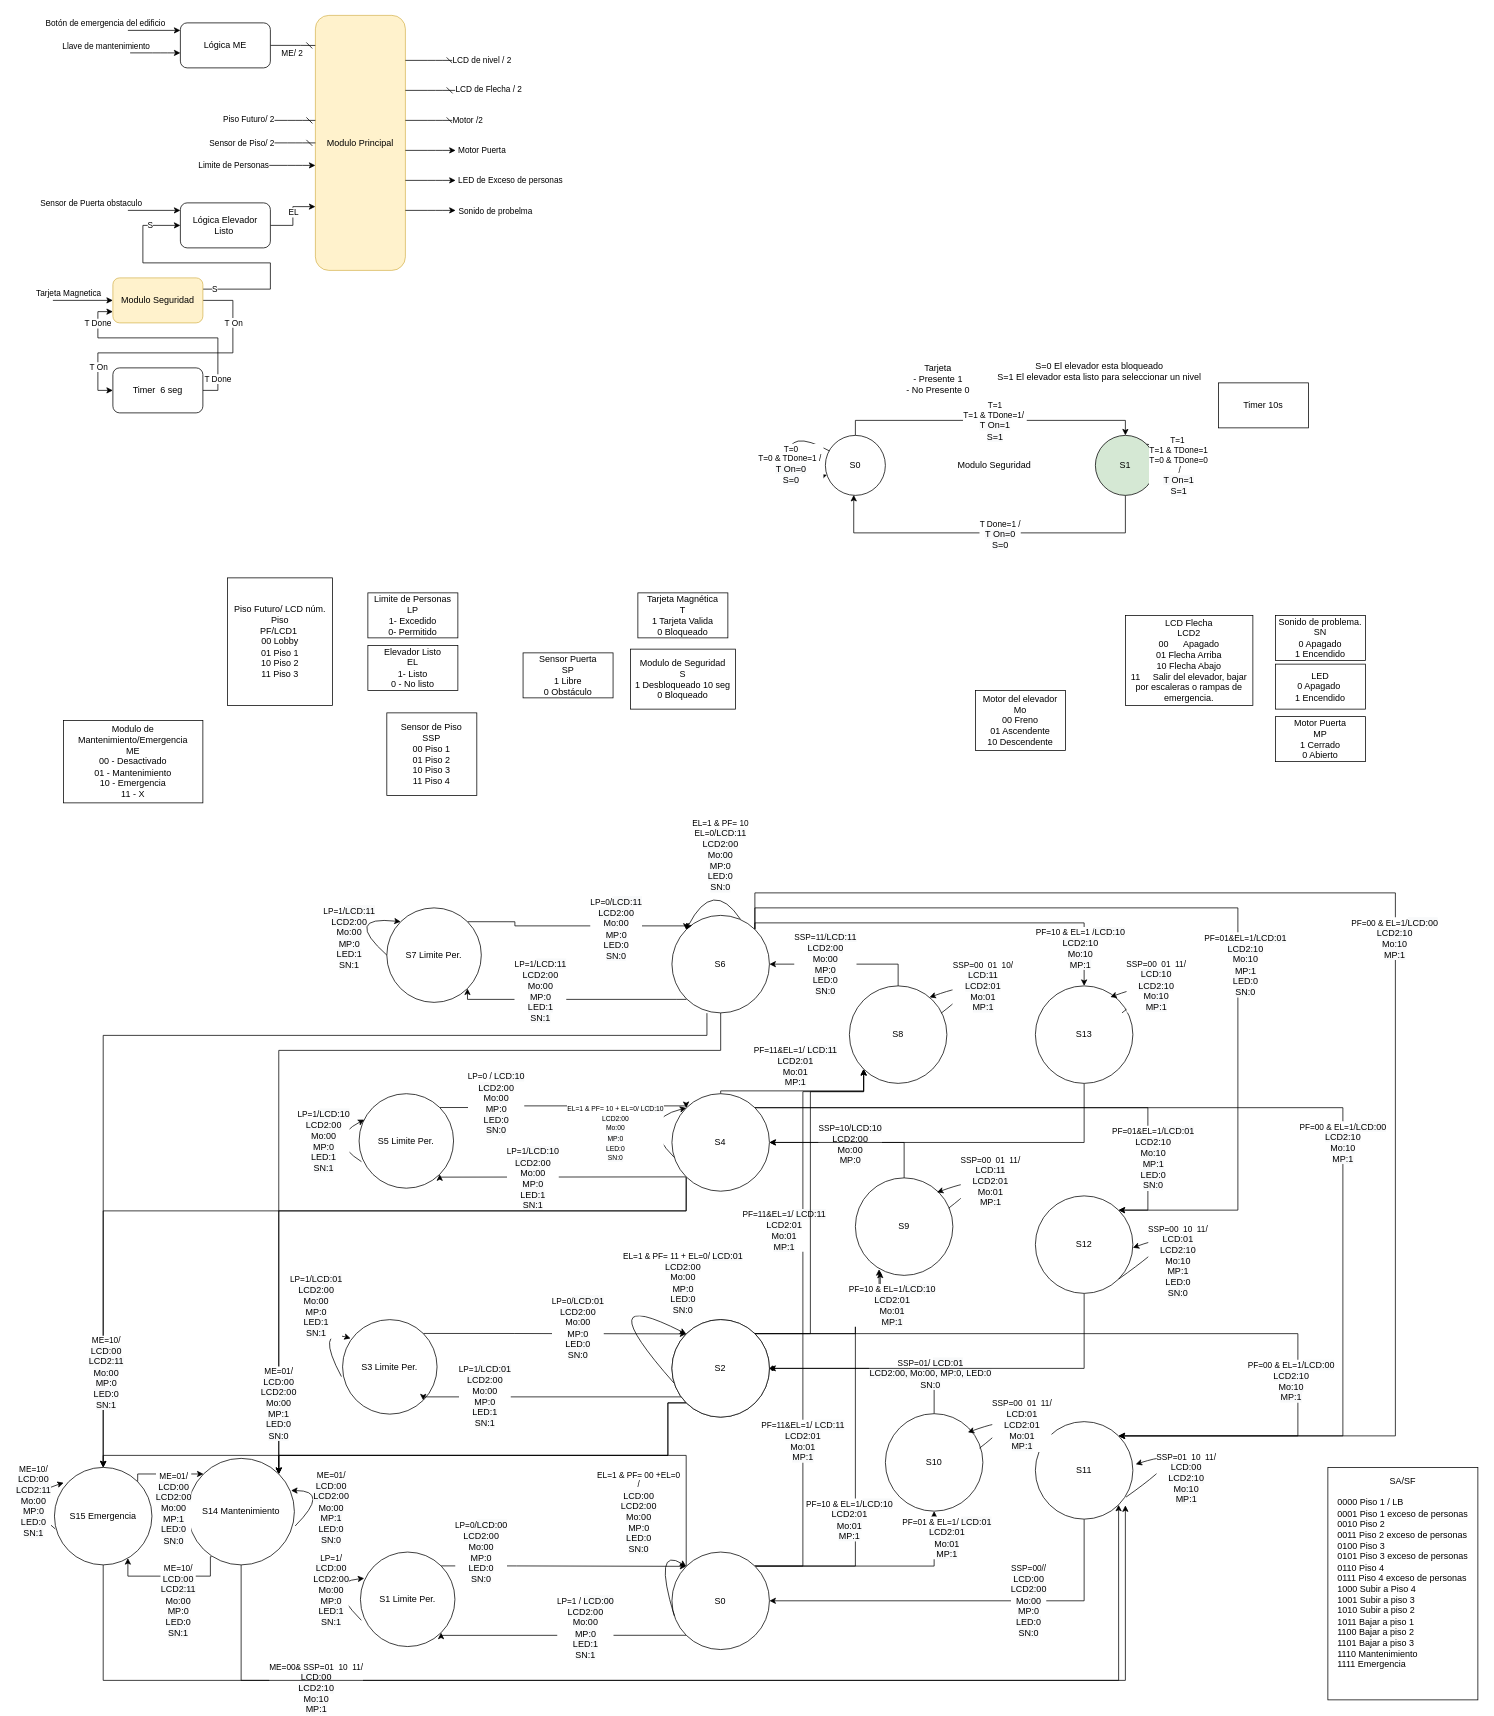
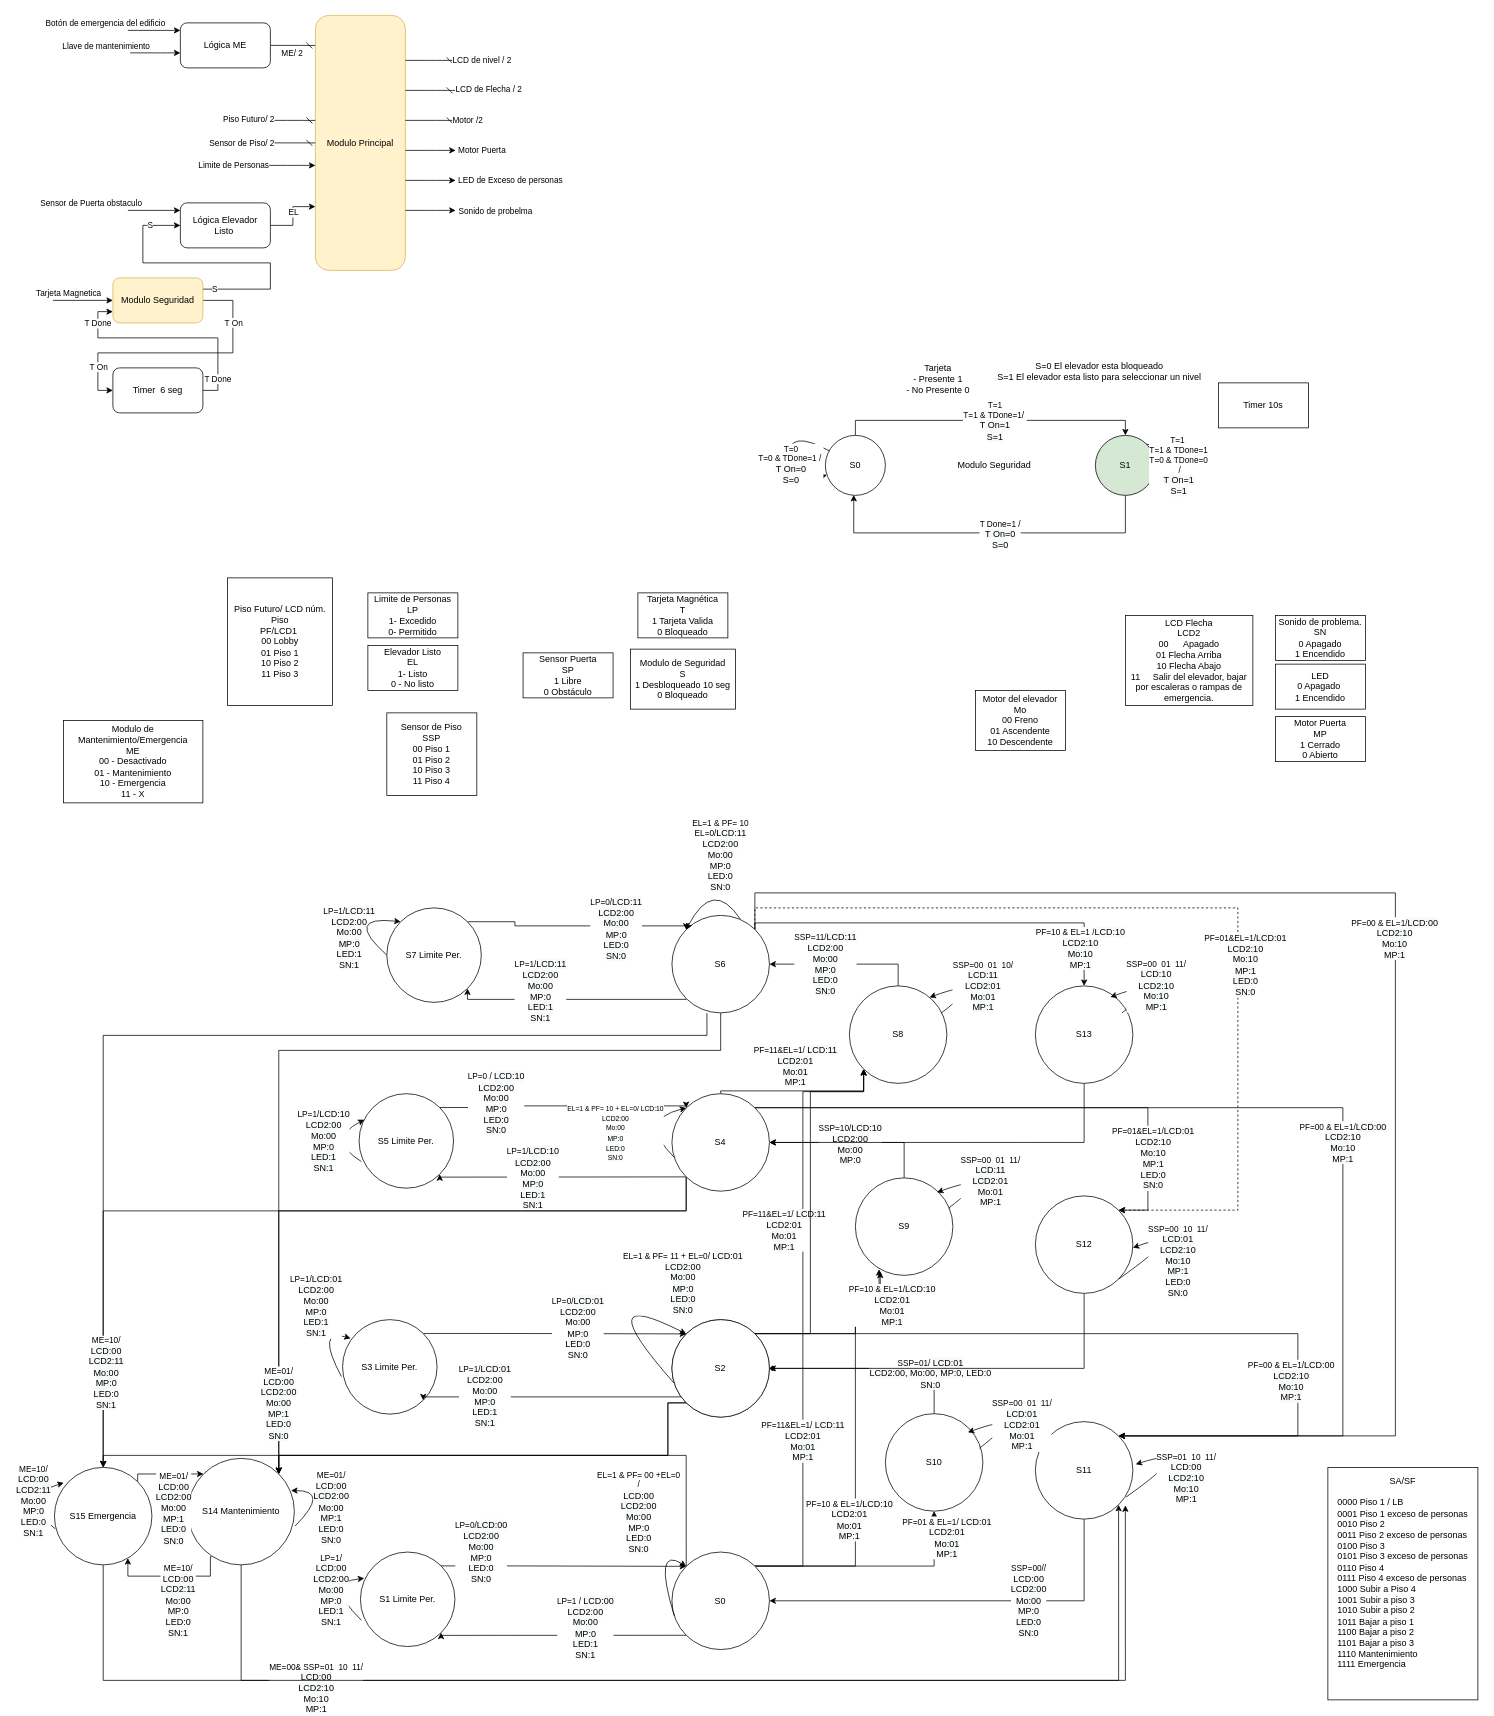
(1008, 908) -> (1008, 908)
